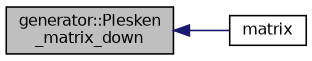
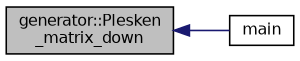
(268, 30) -> (262, 30)
